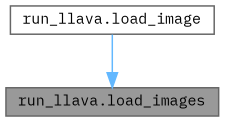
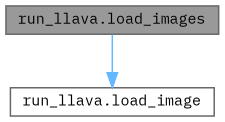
(112, 54) -> (112, 54)
